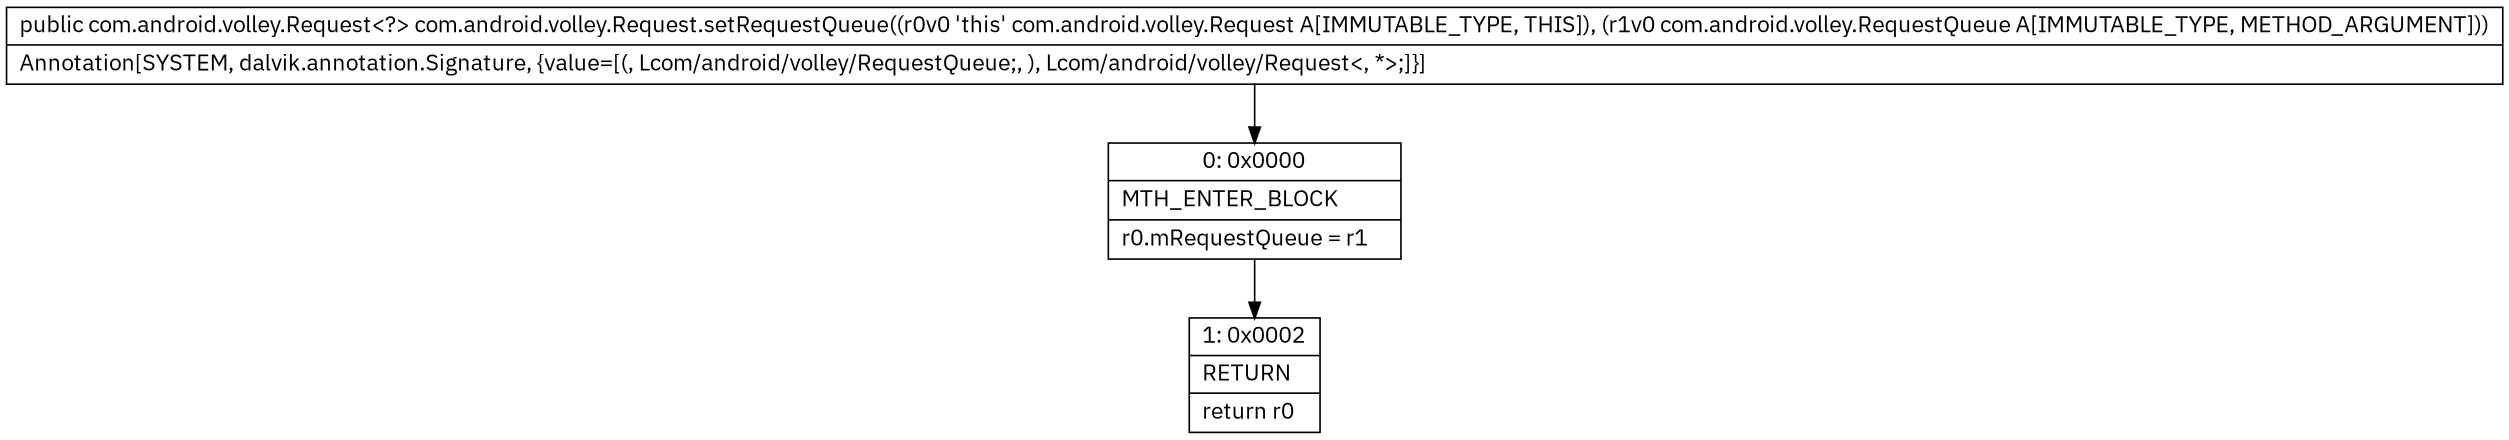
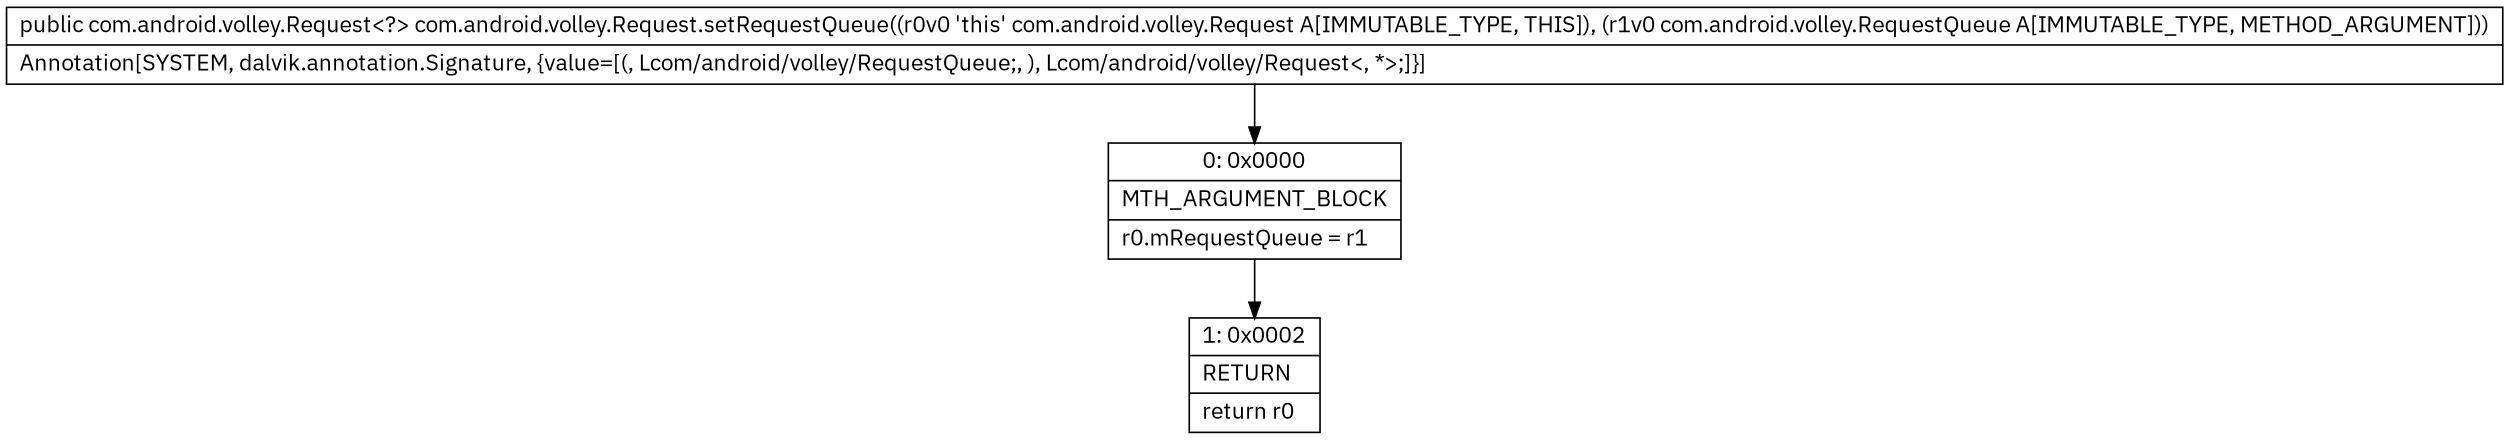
(1230, 199) -> (1255, 199)
